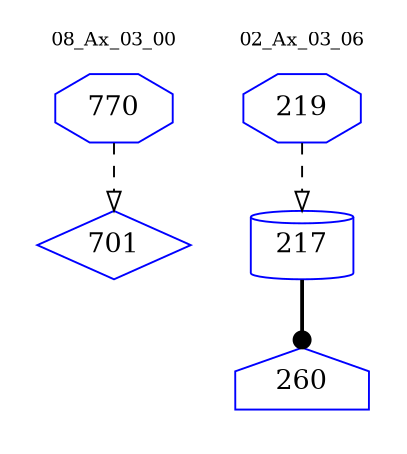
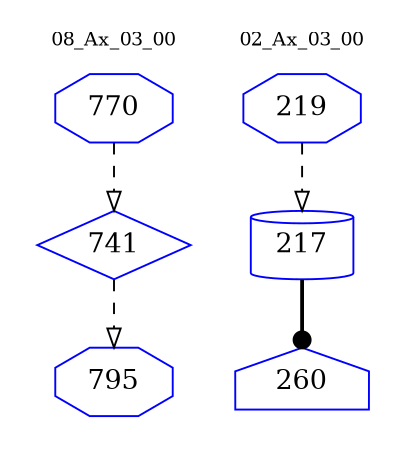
(302, 41) -> (302, 41)
(114, 245) -> (114, 245)
none -> (114, 382)
